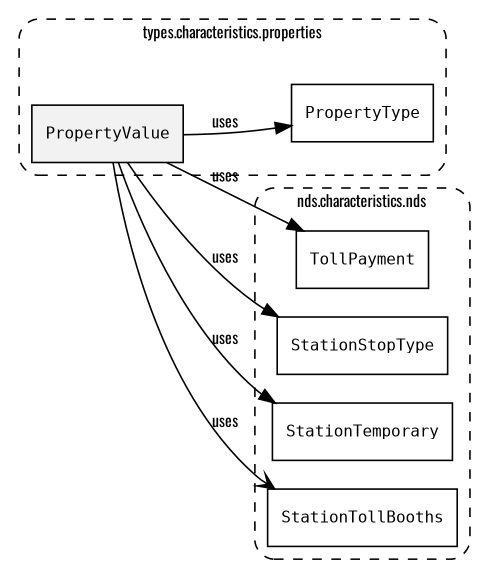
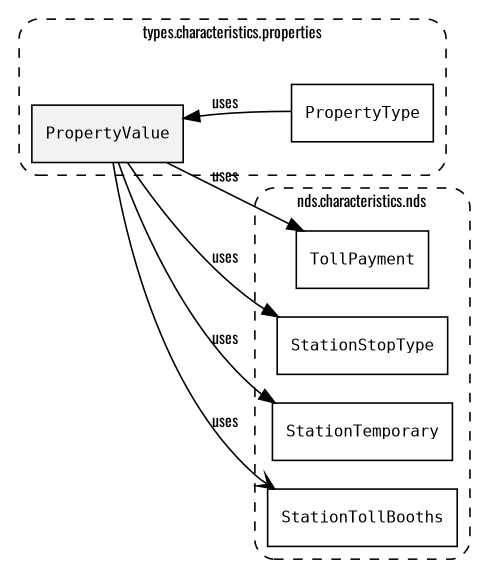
(230, 133) -> (245, 112)
